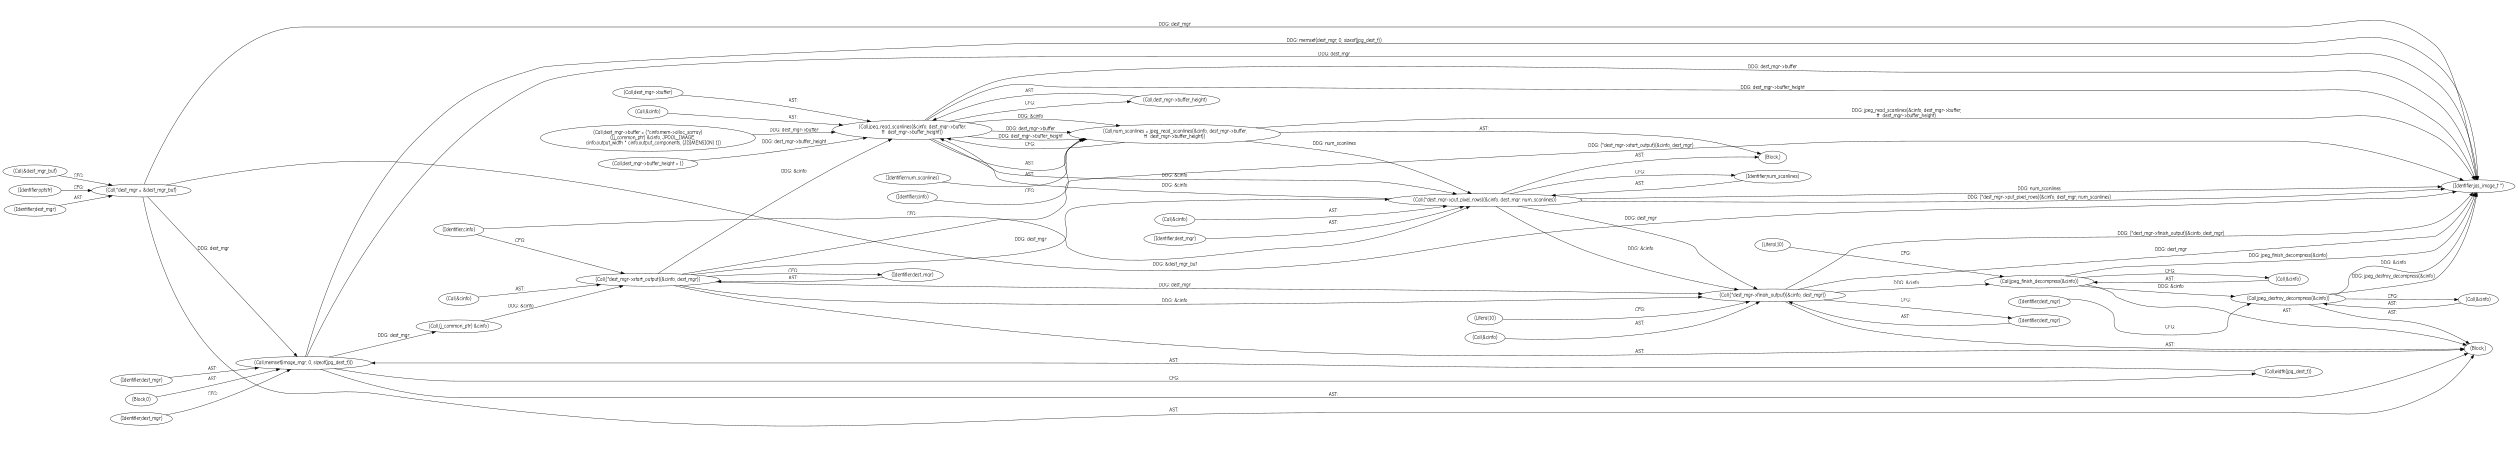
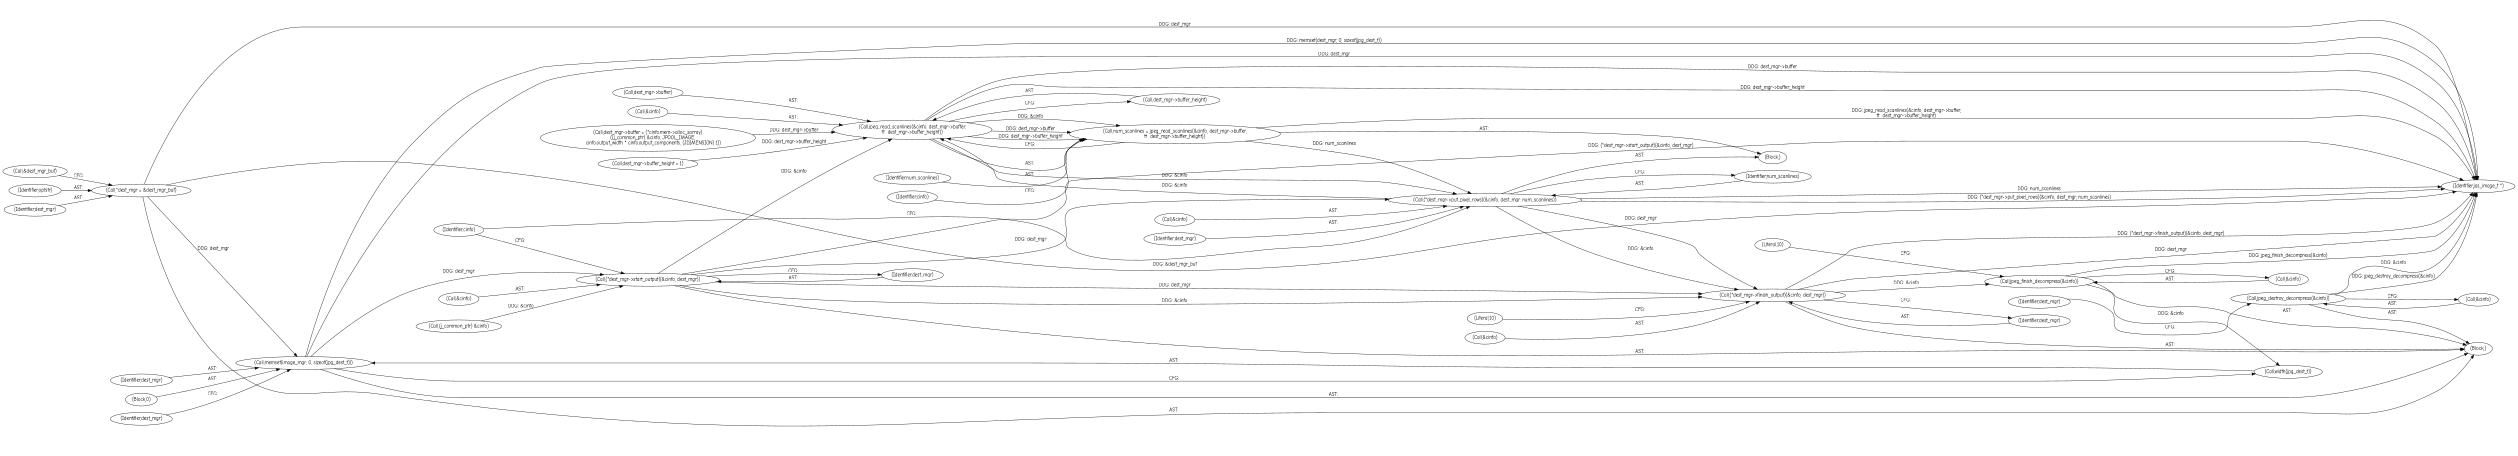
(79, 188) -> (79, 188)
(2155, 292) -> (2180, 323)
(381, 345) -> (445, 282)
